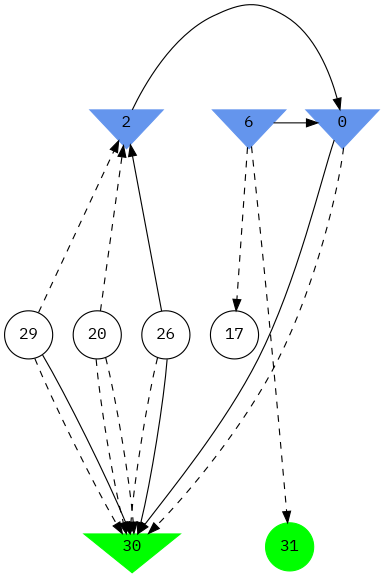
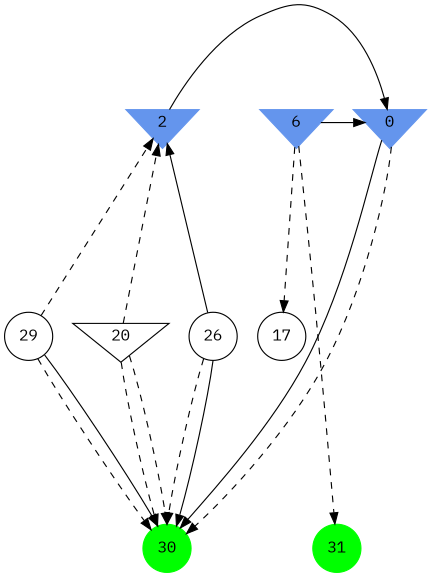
(97, 335) -> (121, 336)
(132, 547) -> (167, 548)
